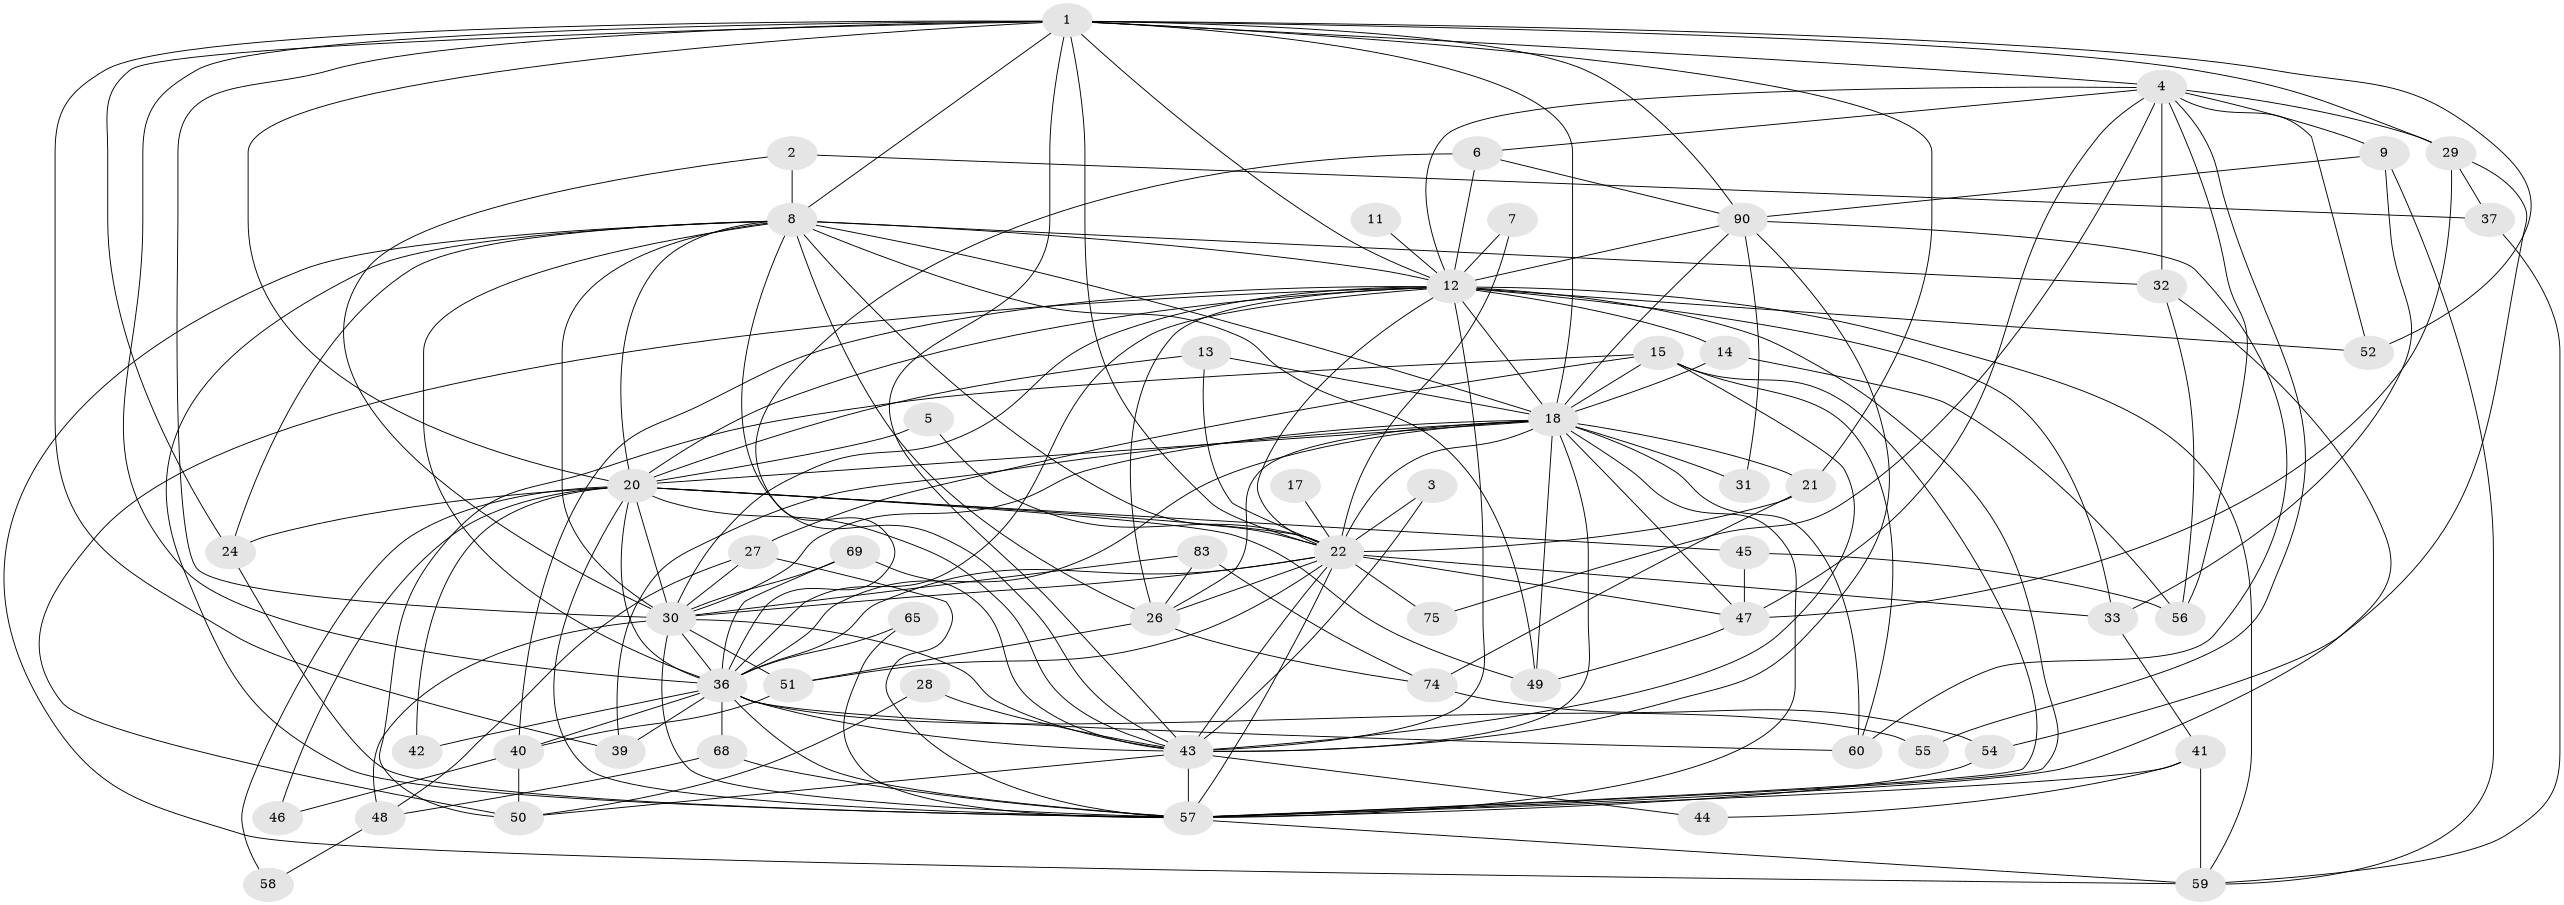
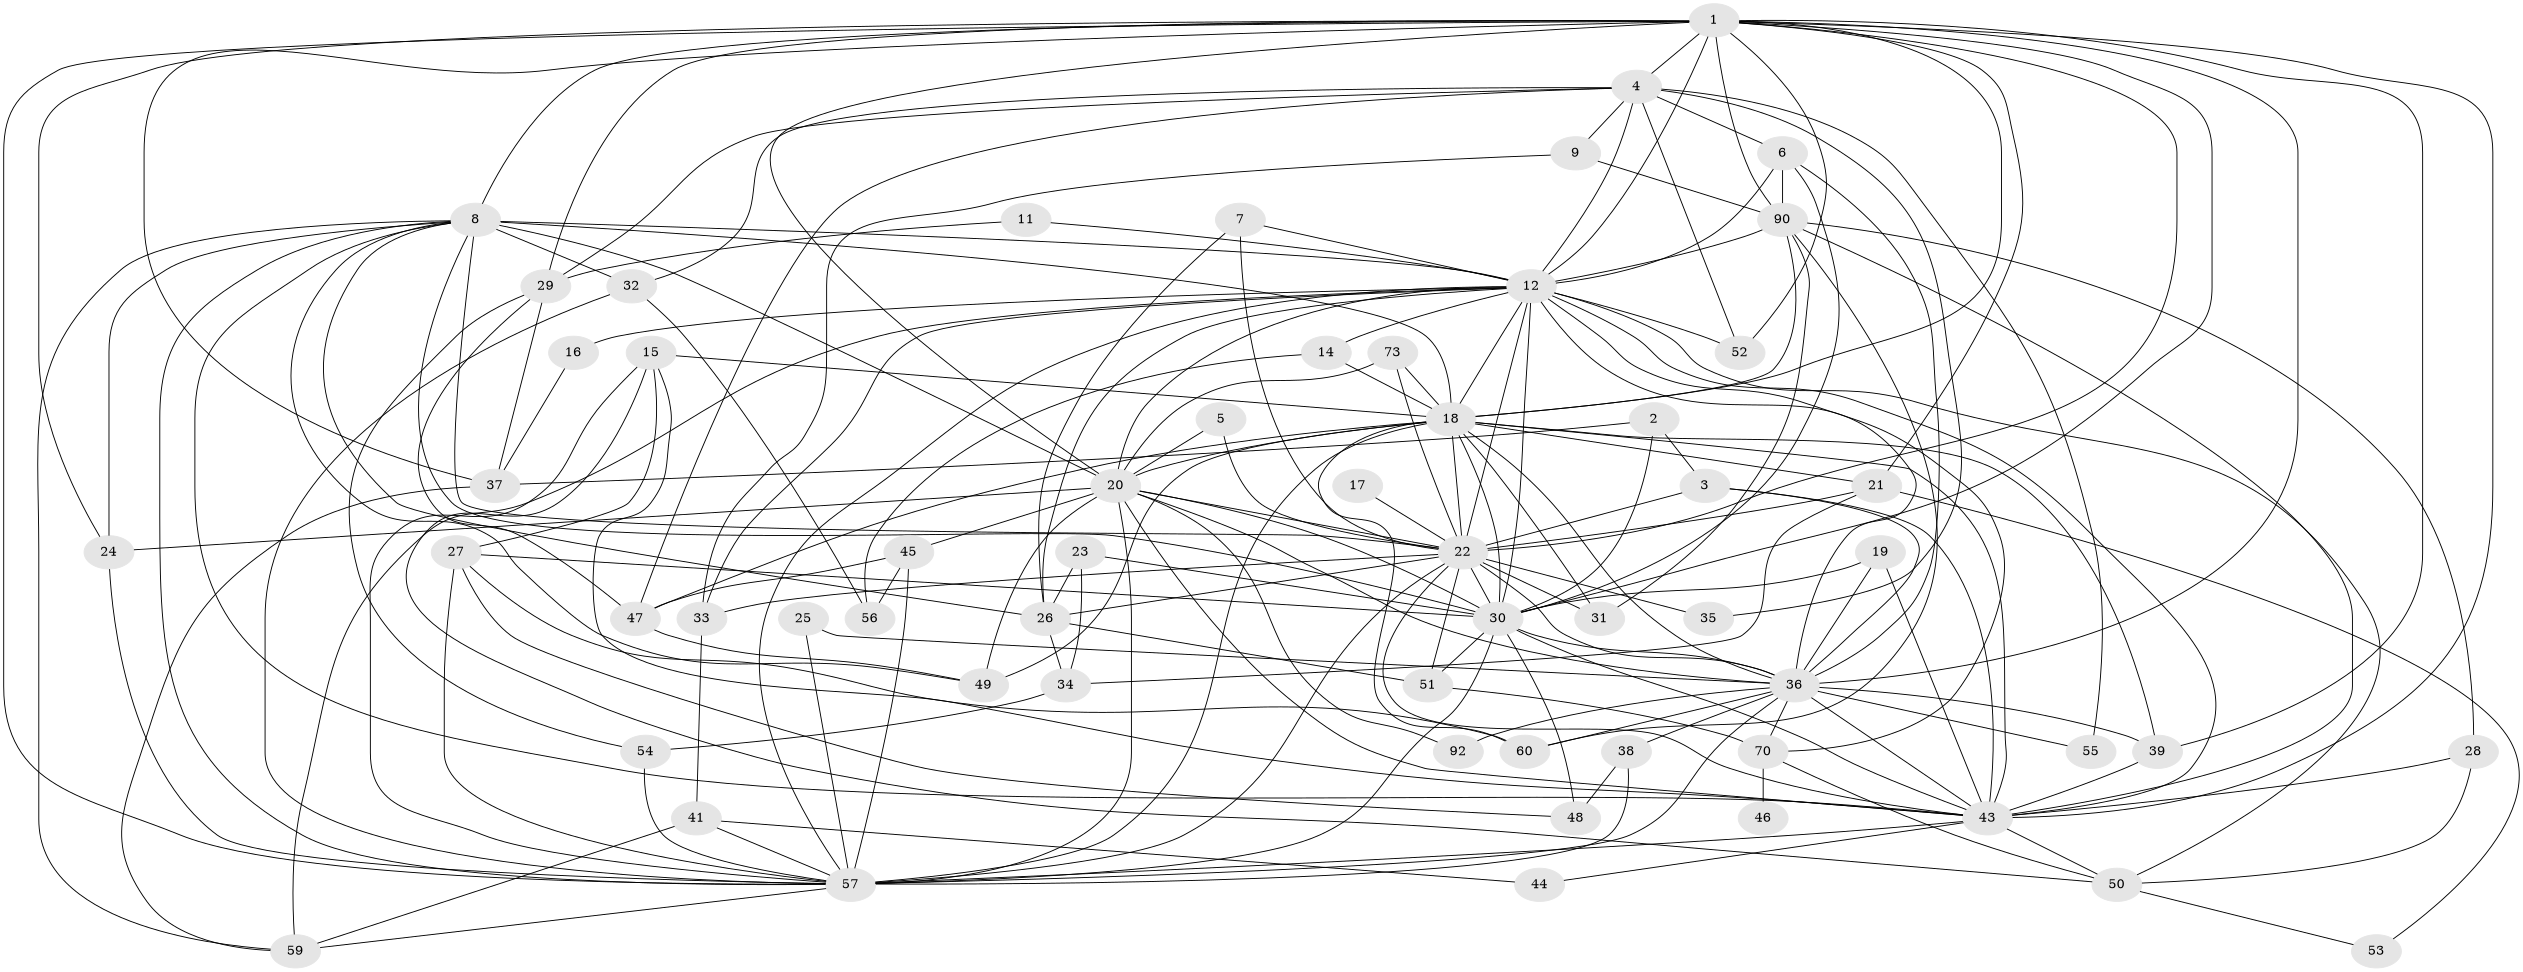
none -> (681, 59)
none -> (104, 62)
(792, 187) -> (1677, 449)
none -> (751, 245)
none -> (574, 353)
(1206, 353) -> (1393, 353)
none -> (2251, 356)
(2246, 363) -> none
(424, 374) -> (1910, 533)
none -> (1801, 432)
(1250, 487) -> (1093, 376)
(1880, 488) -> (1029, 710)
(855, 552) -> (1880, 552)
(1202, 552) -> (1081, 552)
(1560, 588) -> (1531, 586)
(396, 589) -> none
(2493, 616) -> none
(913, 619) -> (804, 619)
(1432, 619) -> (1709, 619)
(1432, 685) -> (1066, 685)
none -> (890, 712)
(417, 752) -> (1458, 752)
(519, 752) -> (1763, 752)
(722, 752) -> (1626, 752)
none -> (2074, 788)
(268, 885) -> none
none -> (2376, 951)
